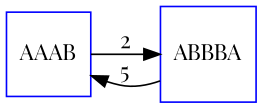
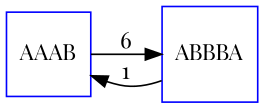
(126, 42) -> (126, 42)
(126, 73) -> (126, 73)
